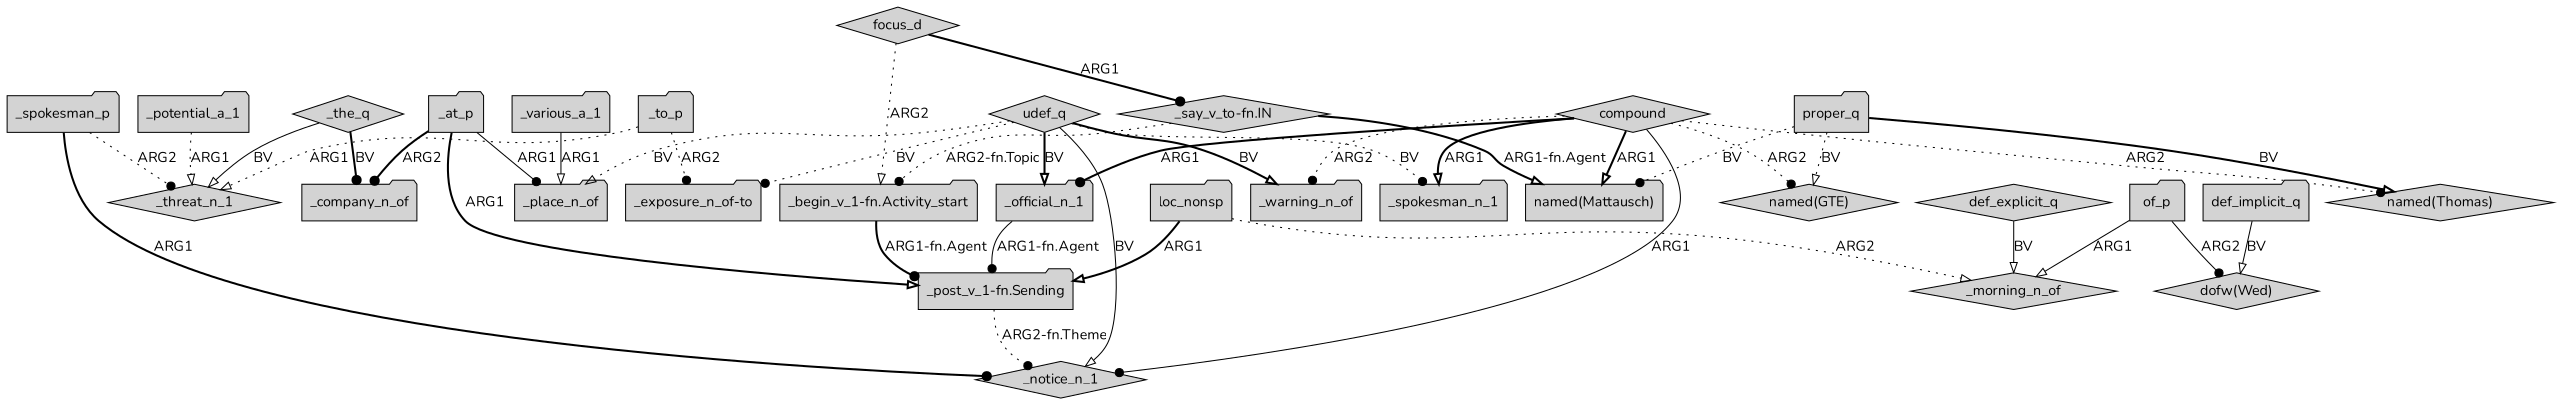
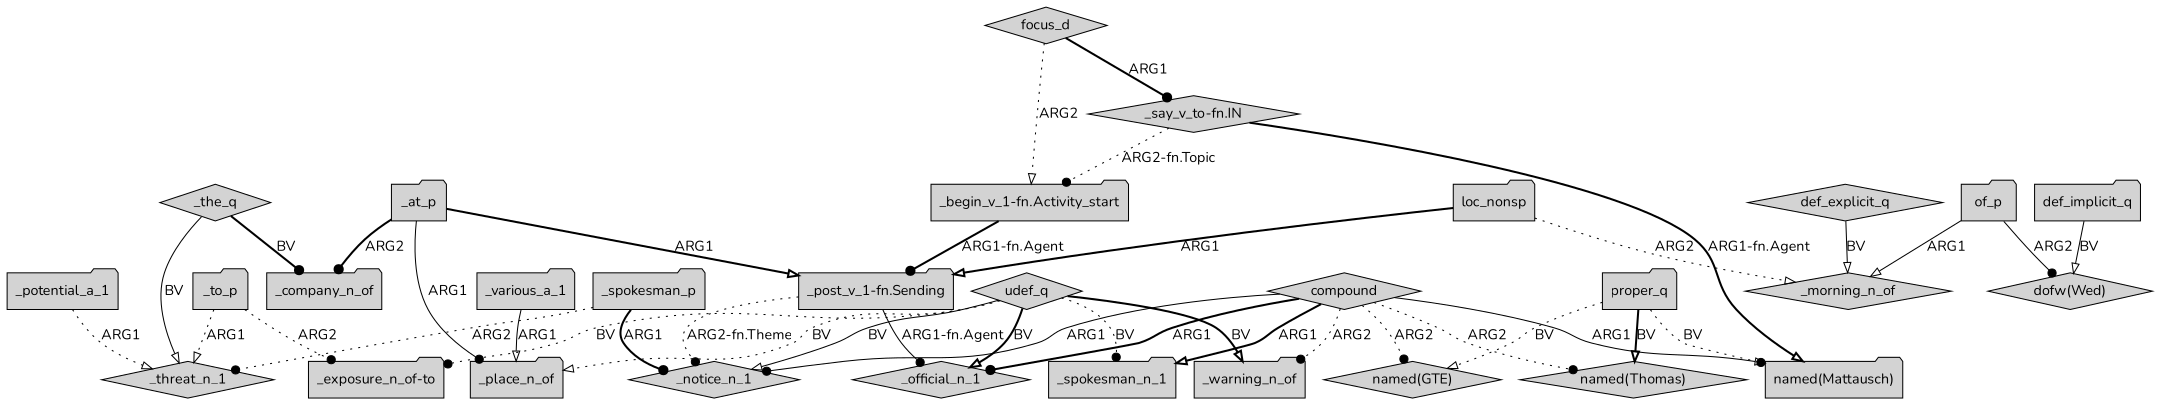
(1616, 153) -> (1574, 336)
(1045, 203) -> (941, 380)
(996, 240) -> (897, 337)
